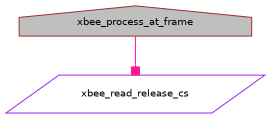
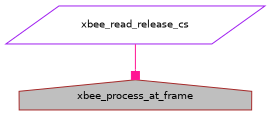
(135, 50) -> (135, 57)
